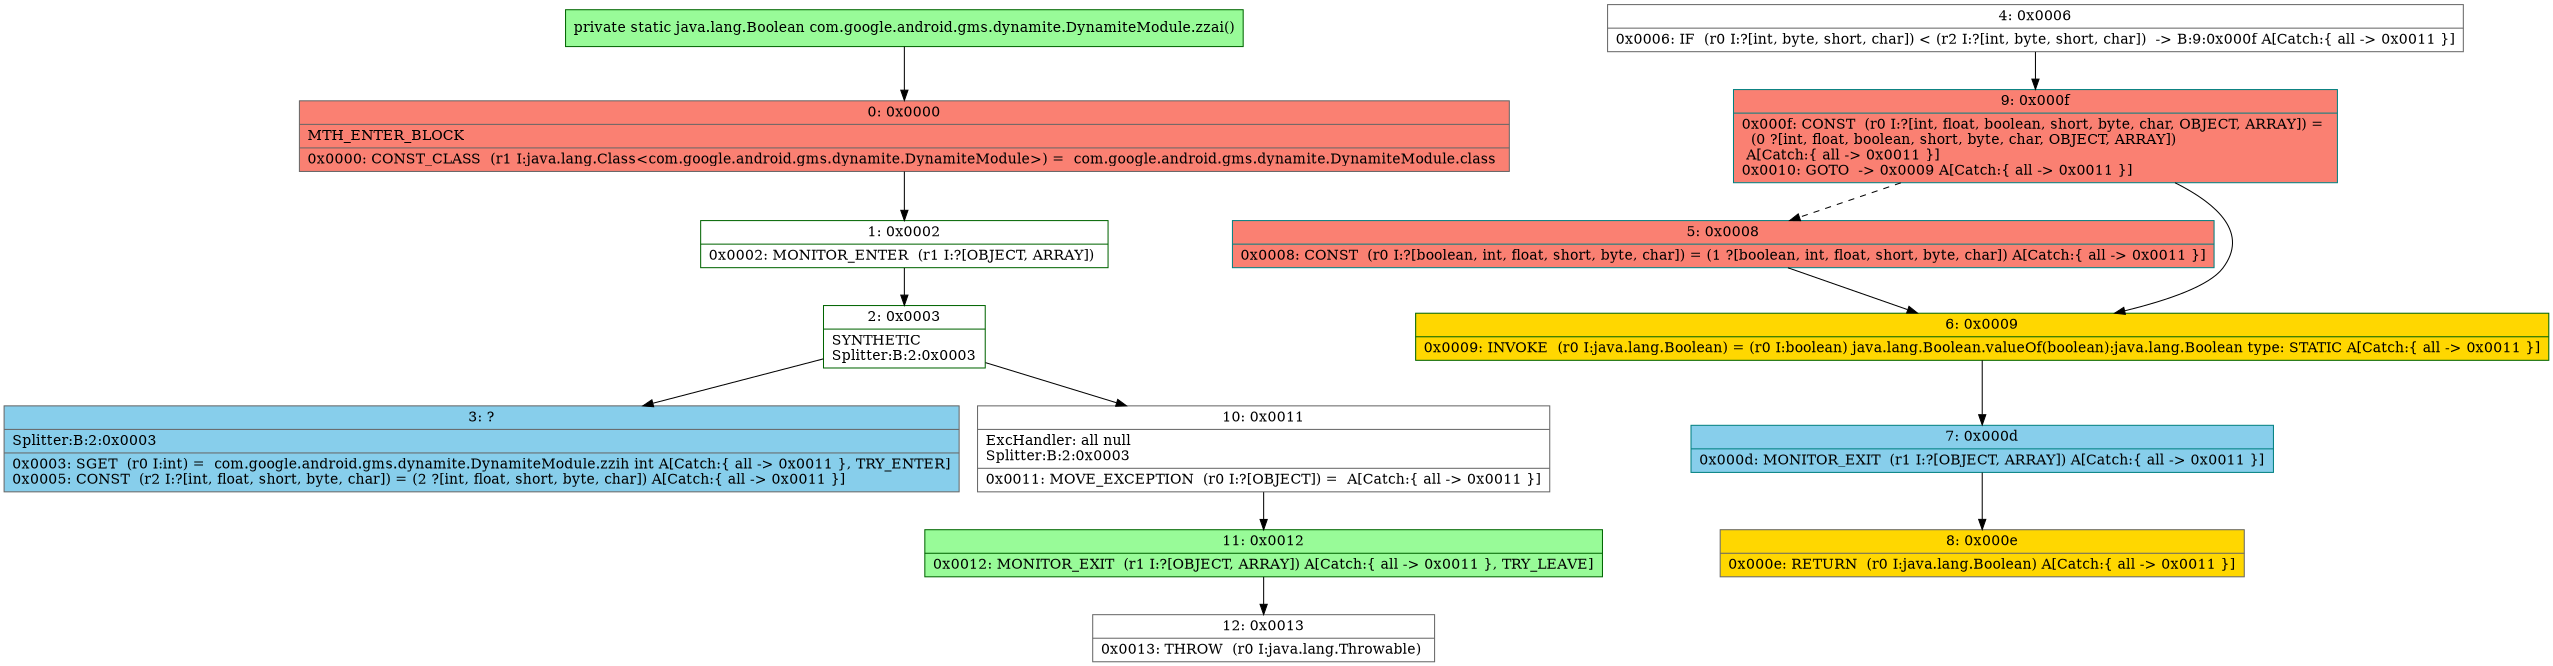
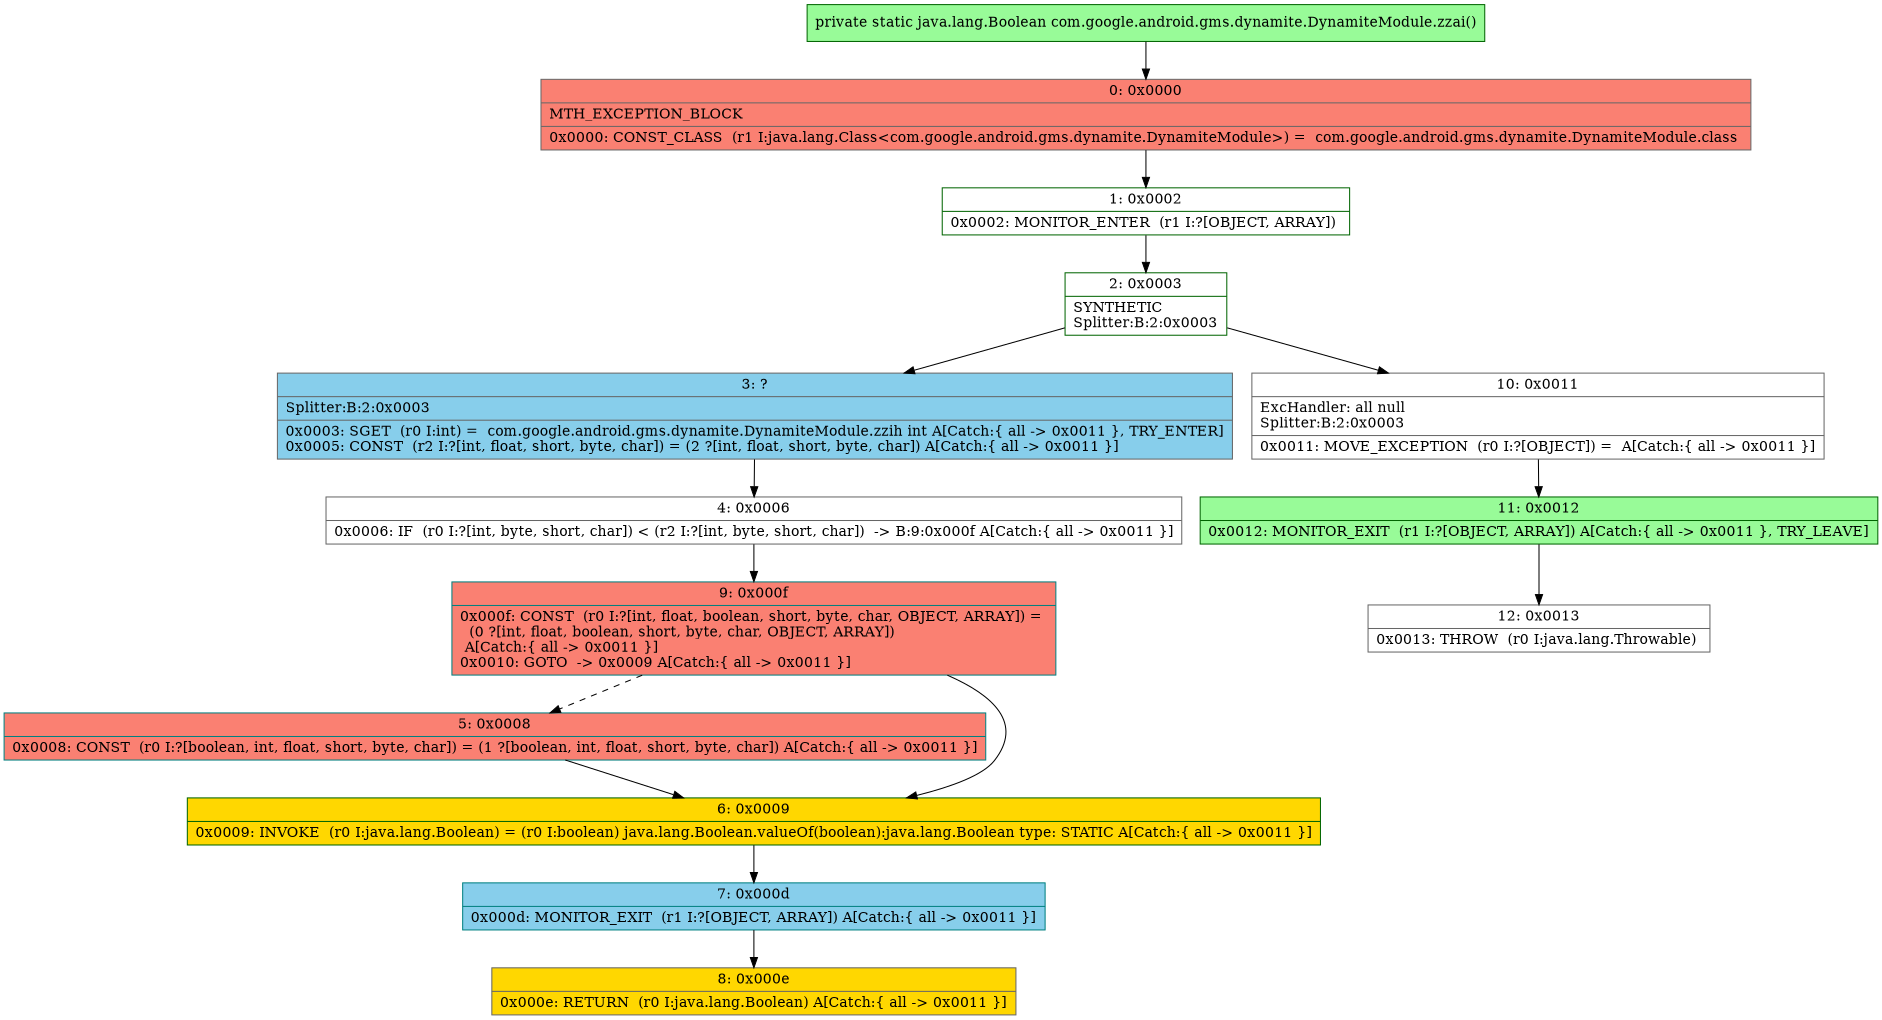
(386, 136) -> (646, 114)
none -> (754, 473)
